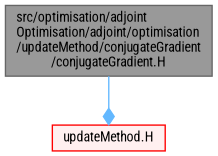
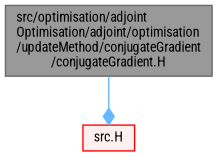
(109, 138) -> (109, 138)
